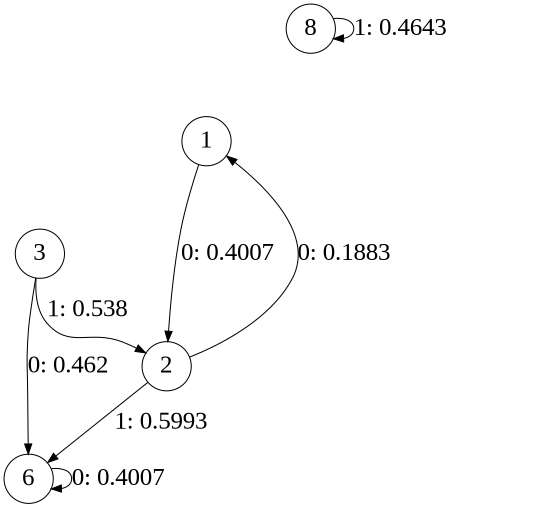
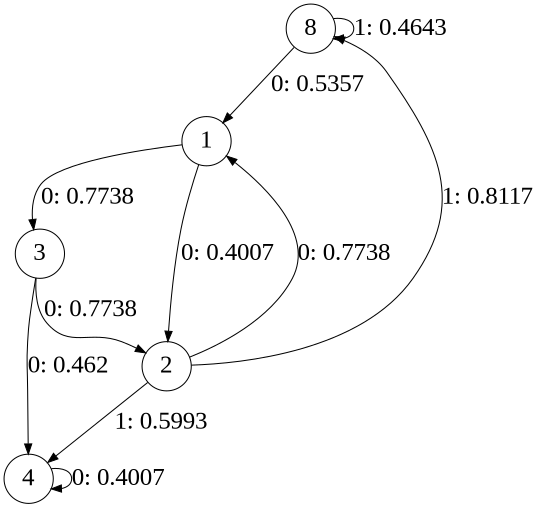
none -> (262, 81)
none -> (91, 161)
(353, 254) -> (353, 254)
none -> (422, 264)
(100, 310) -> (100, 310)
(29, 479) -> (29, 479)
